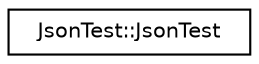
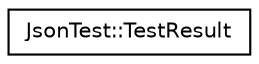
(129, 32) -> (129, 32)
